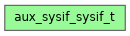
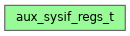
(65, 18) -> (65, 18)
